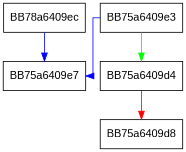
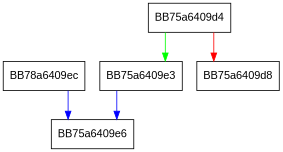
(141, 43) -> (165, 43)
(44, 76) -> (93, 134)
